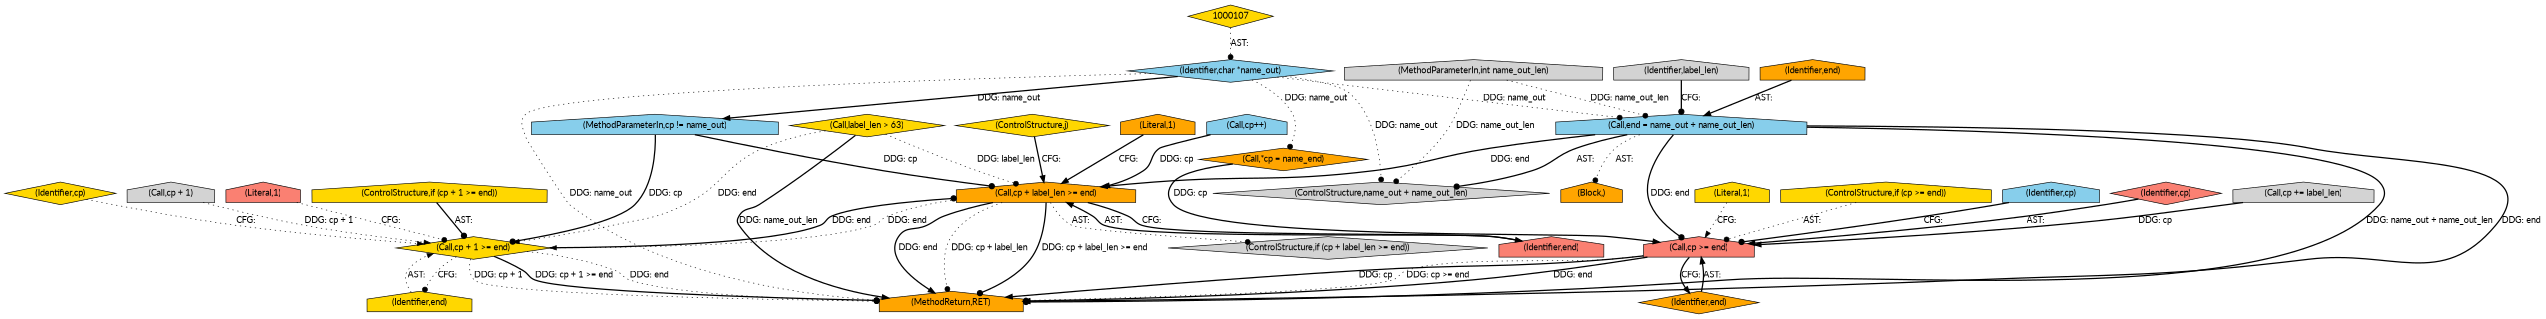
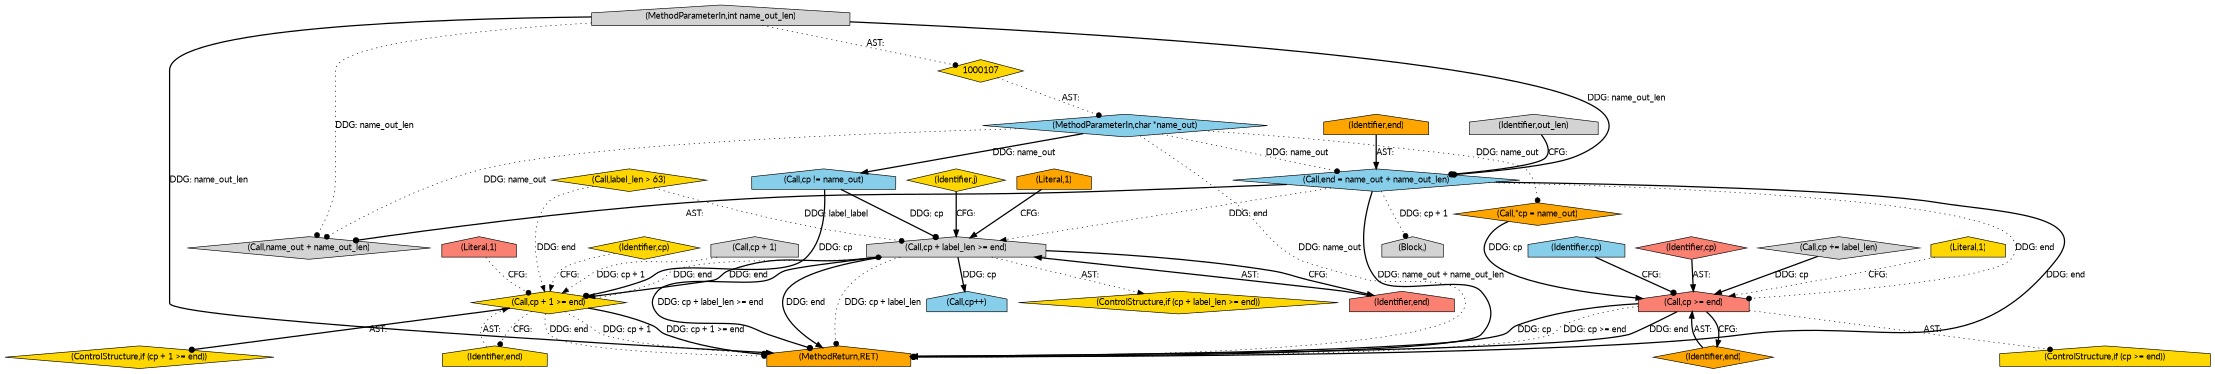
none -> (858, 45)
(1231, 71) -> (1125, 126)
(1681, 71) -> (1534, 126)
(1575, 98) -> (1321, 54)
(655, 126) -> (824, 180)
(1032, 126) -> (956, 180)
(1681, 126) -> (1376, 180)
(1155, 153) -> (961, 271)
(1006, 159) -> (836, 214)
(1283, 159) -> (1538, 214)
(1626, 159) -> (1424, 214)
(1353, 173) -> (1169, 214)
(1648, 188) -> (1896, 207)
(430, 193) -> (139, 357)
(1046, 193) -> (956, 248)
(1381, 193) -> (309, 248)
(1592, 193) -> (1413, 248)
(2303, 193) -> (1839, 248)
(449, 218) -> (344, 330)
(1793, 221) -> (1883, 328)
(743, 230) -> (170, 270)
(1117, 232) -> (1065, 275)
(764, 237) -> (732, 262)
(759, 242) -> (722, 275)
(1328, 248) -> (1178, 303)
